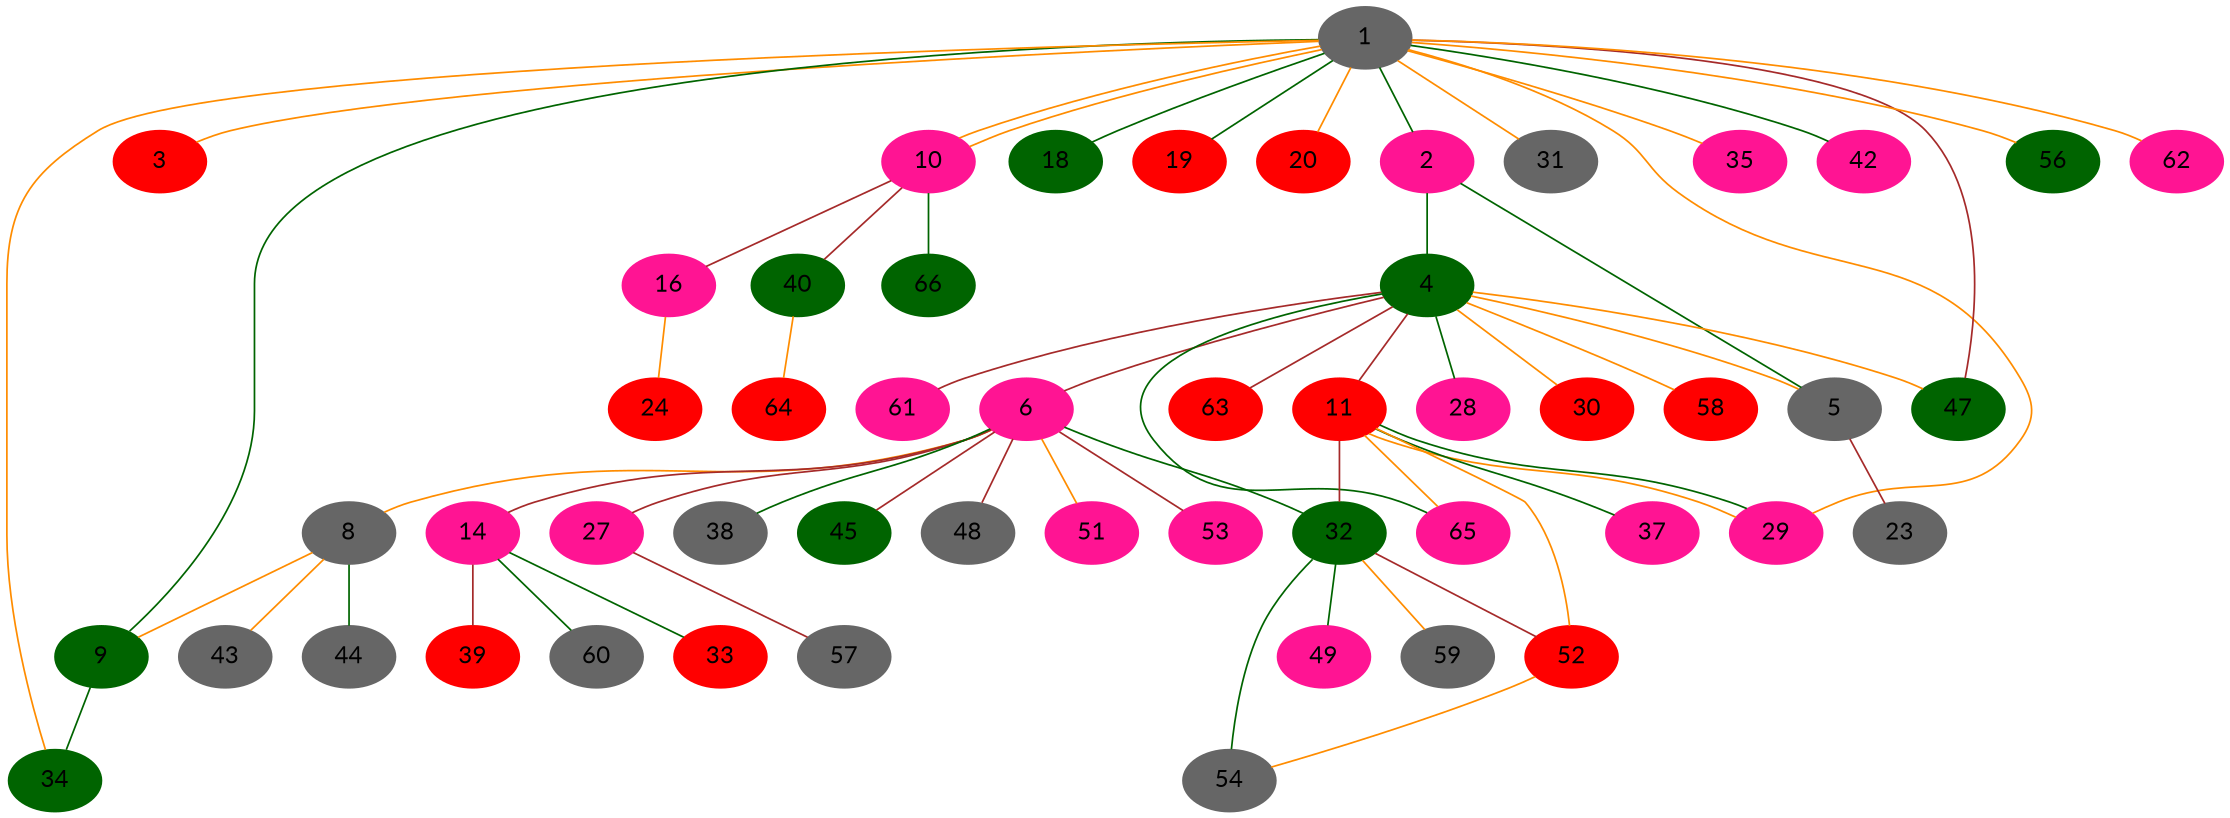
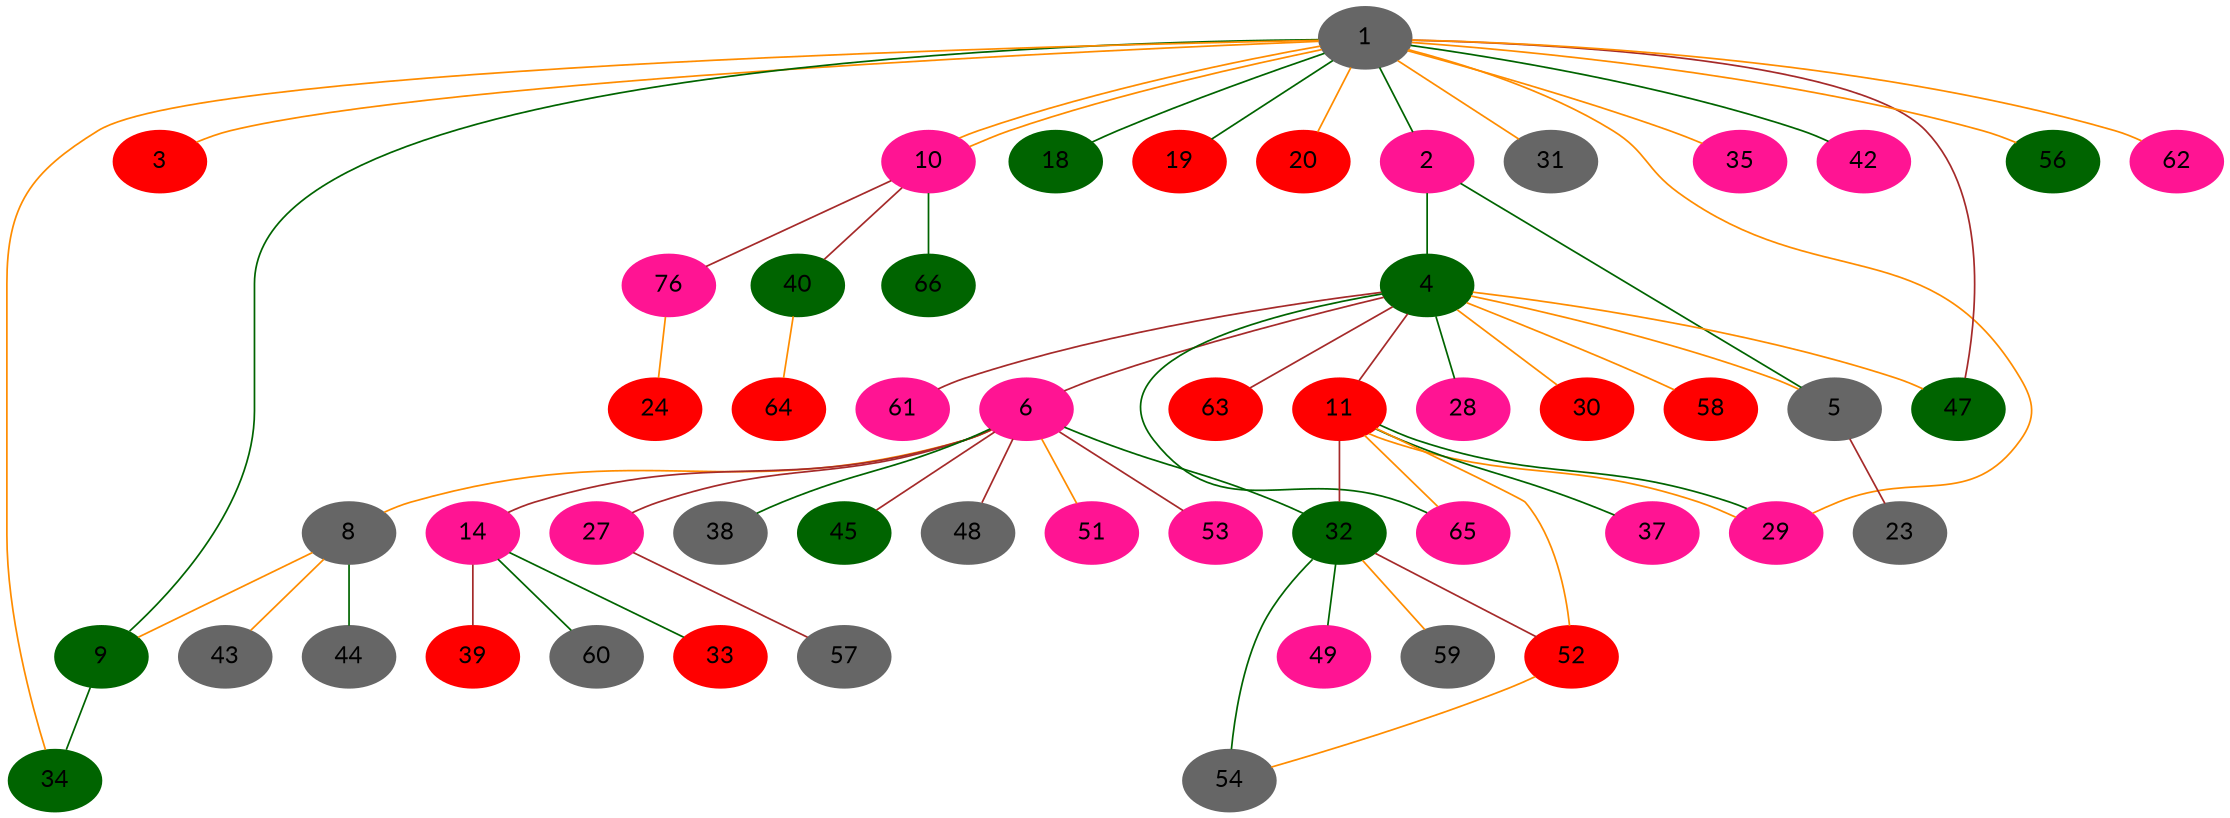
(669, 285) -> (669, 285)
